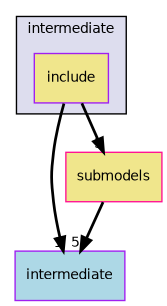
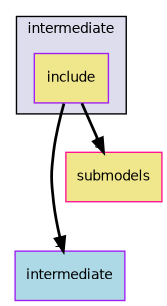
(95, 220) -> none
